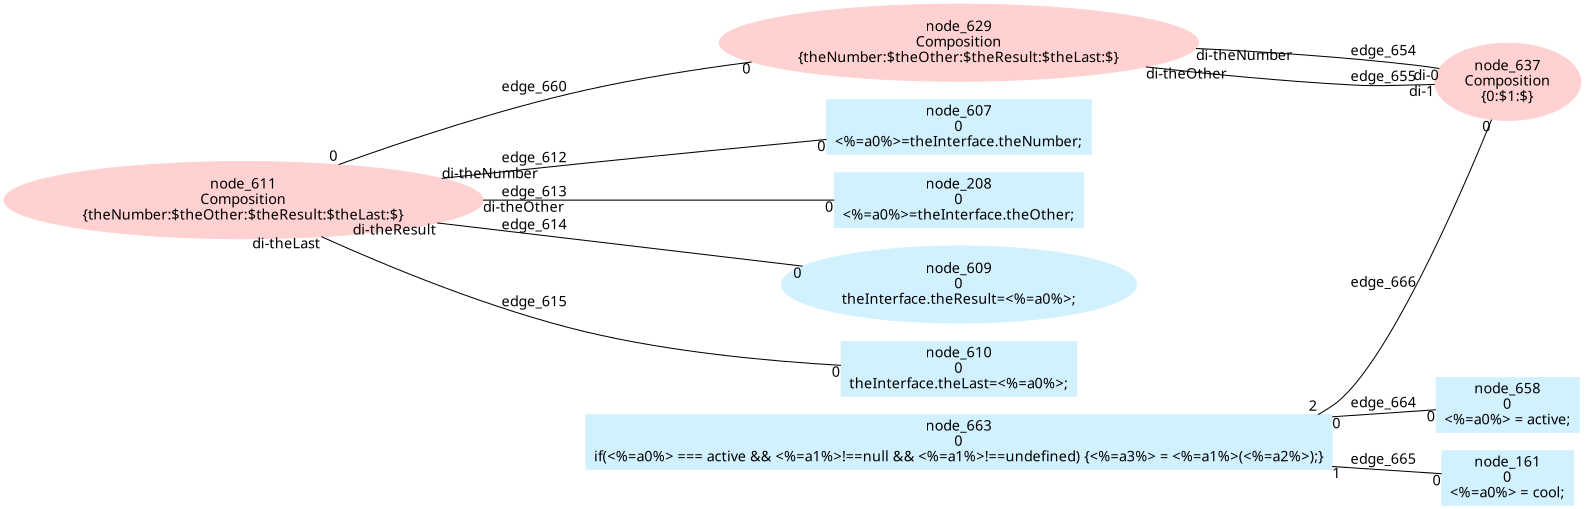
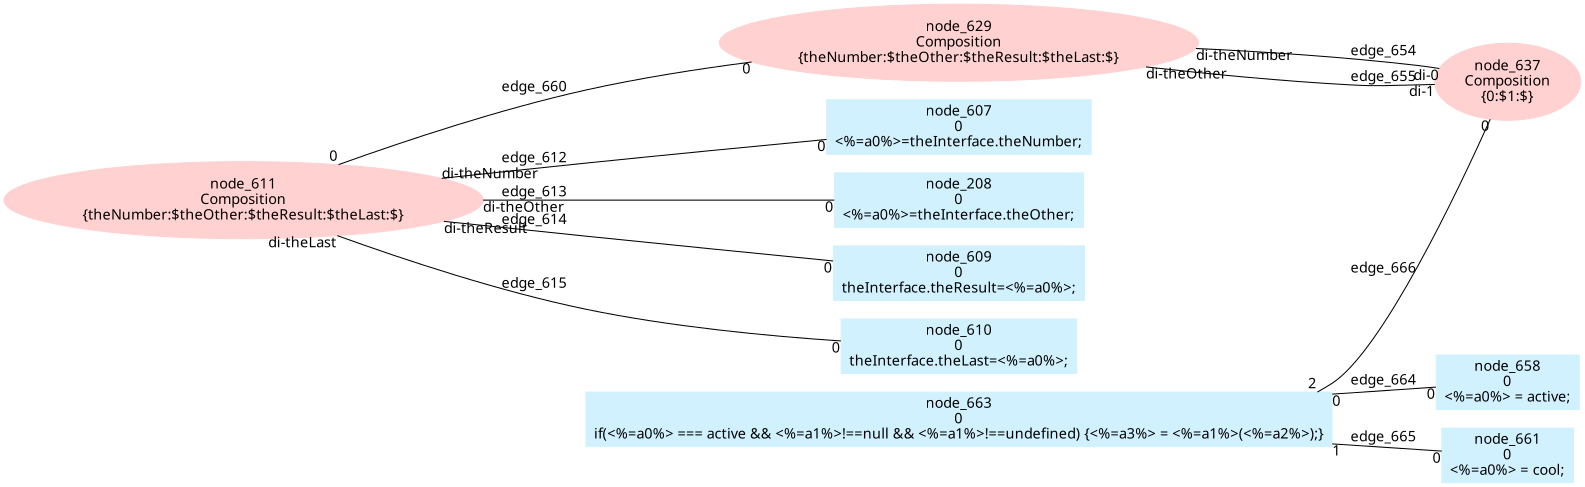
(959, 285) -> (959, 273)
(1508, 478) -> (1508, 455)
